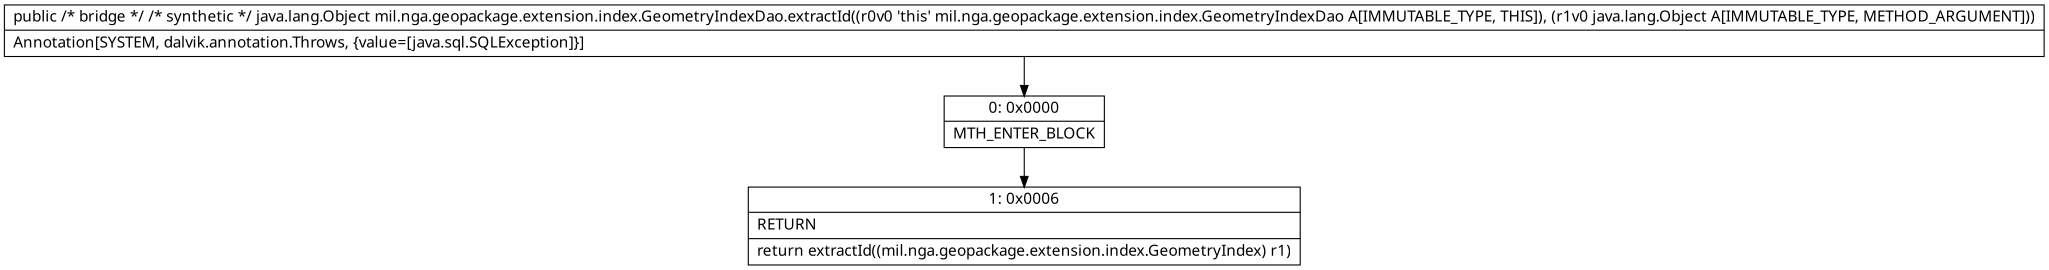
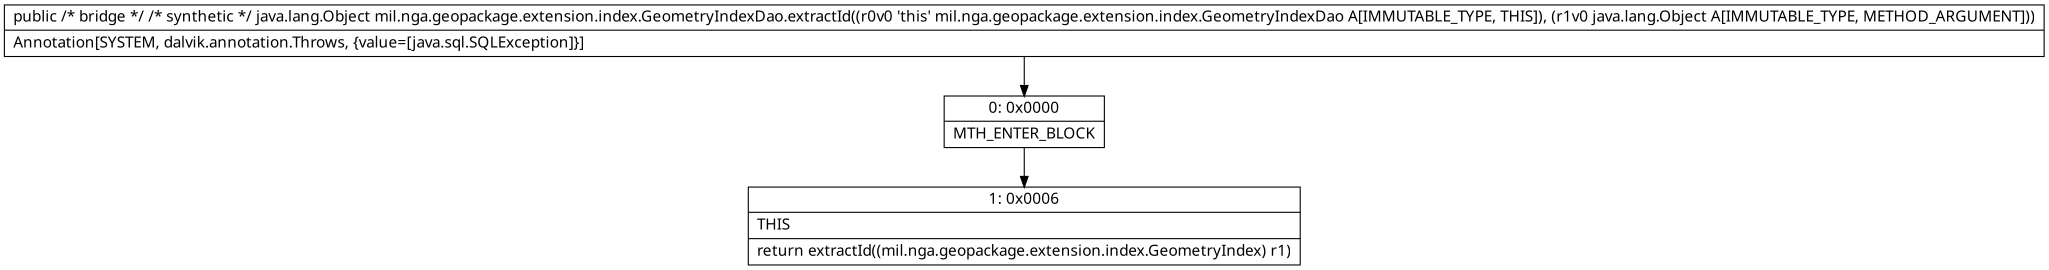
(787, 225) -> (774, 225)
